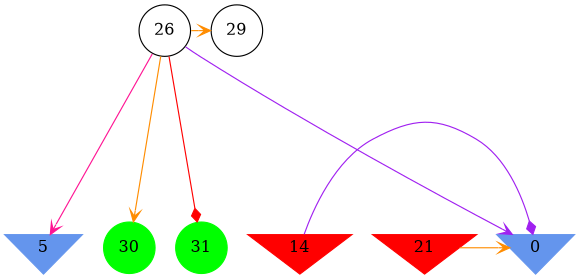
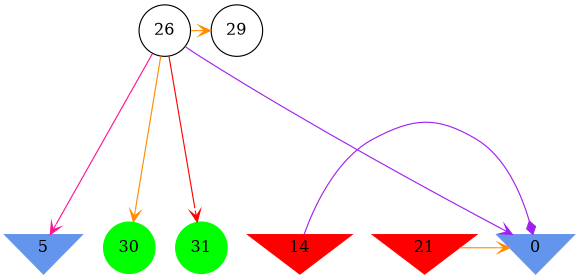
(182, 132) -> (182, 132)
